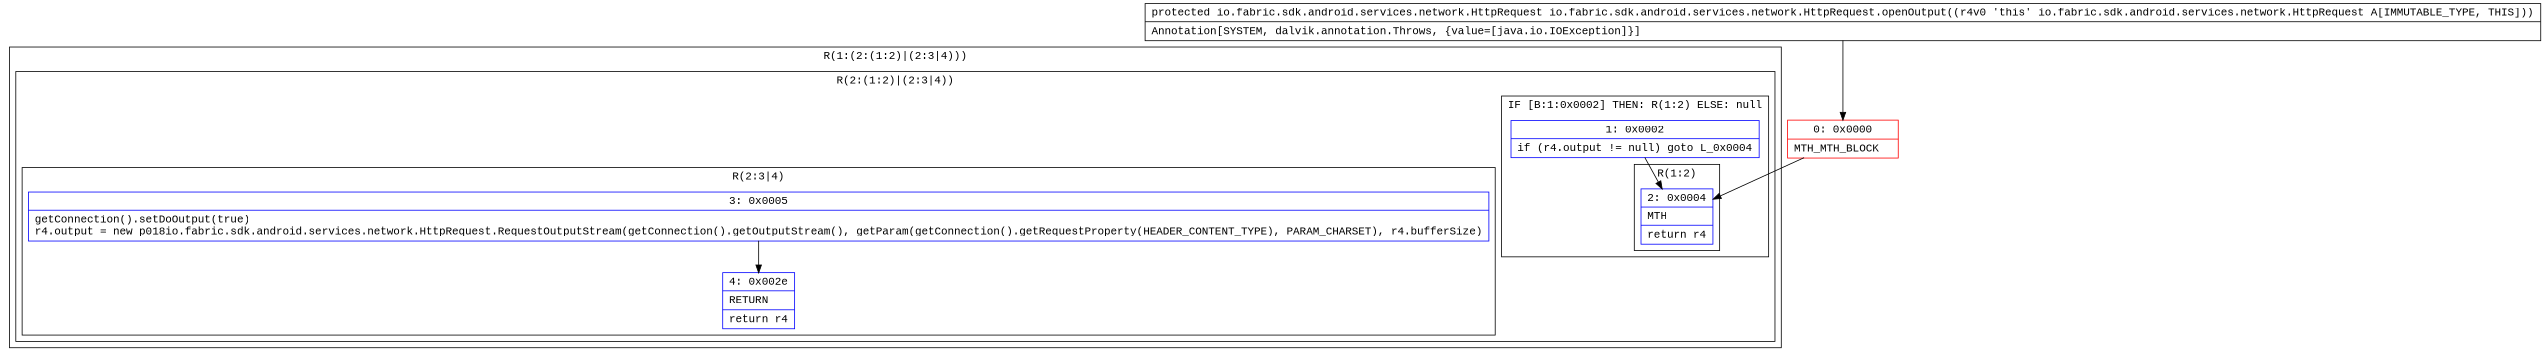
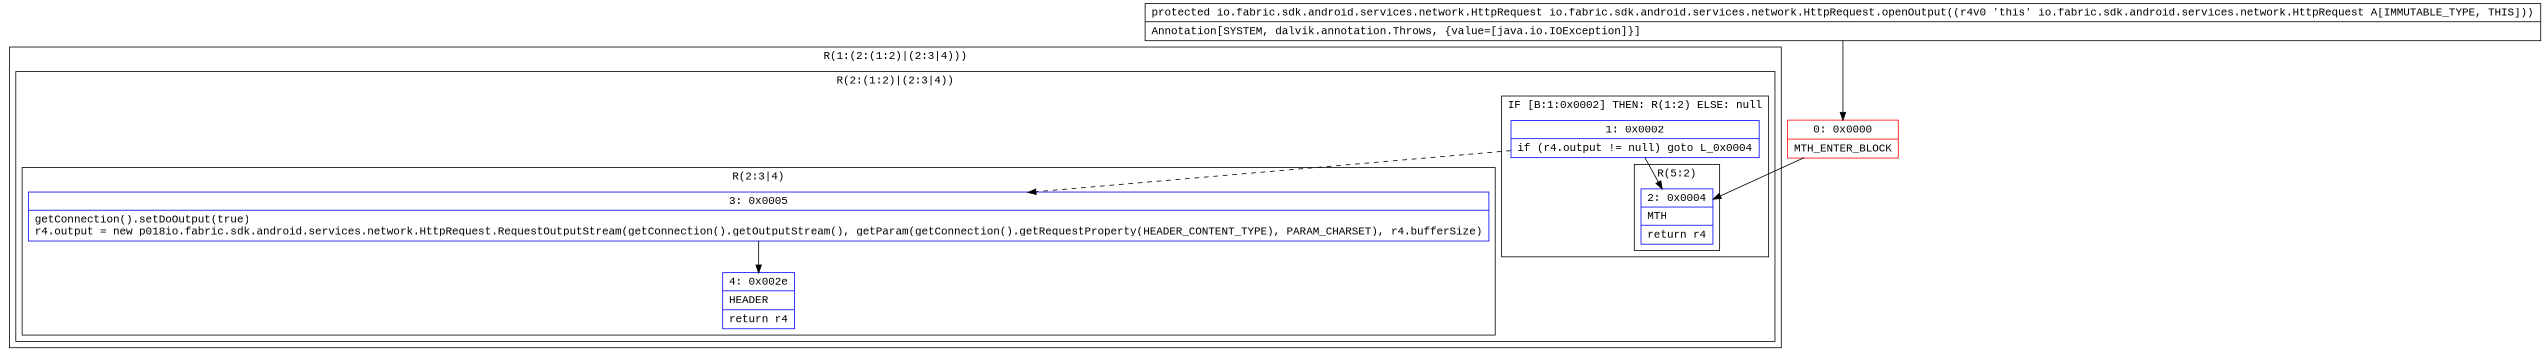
(1837, 148) -> (1843, 148)
none -> (1250, 173)
(1677, 173) -> (1677, 173)
(749, 300) -> (749, 300)
